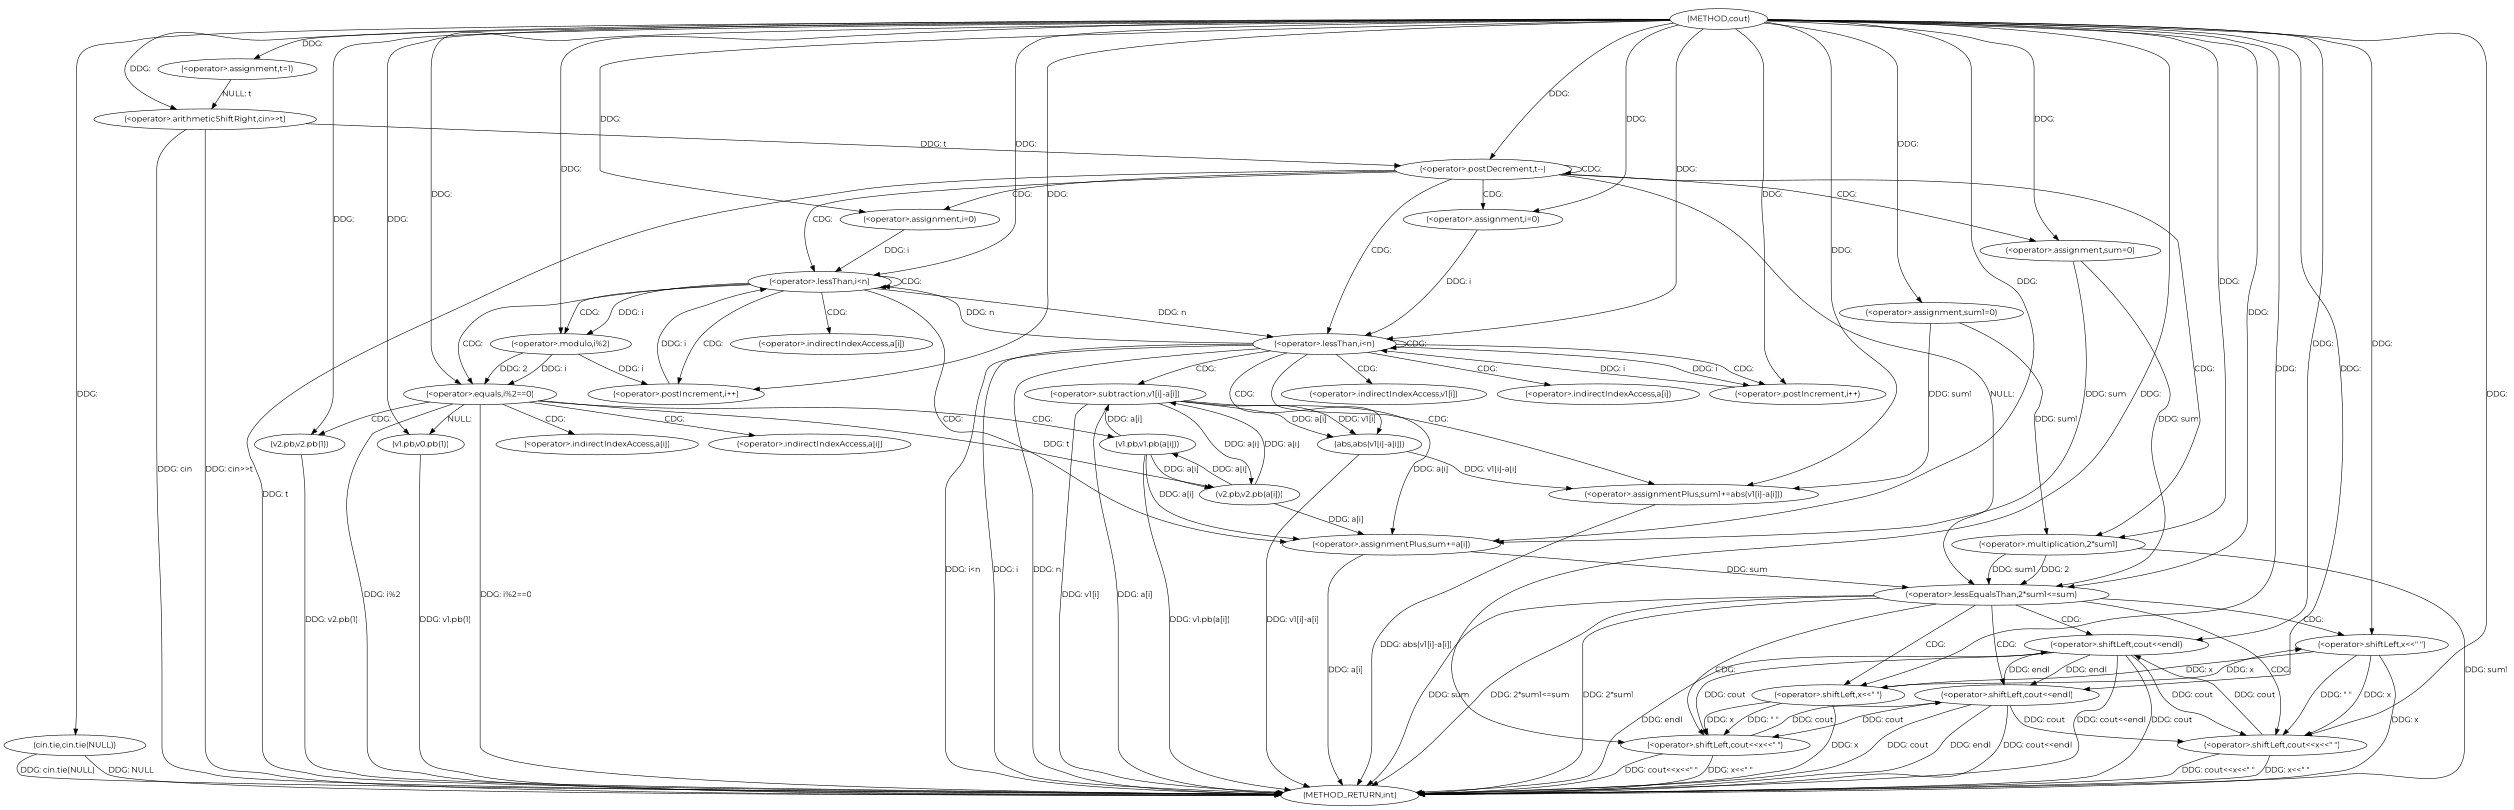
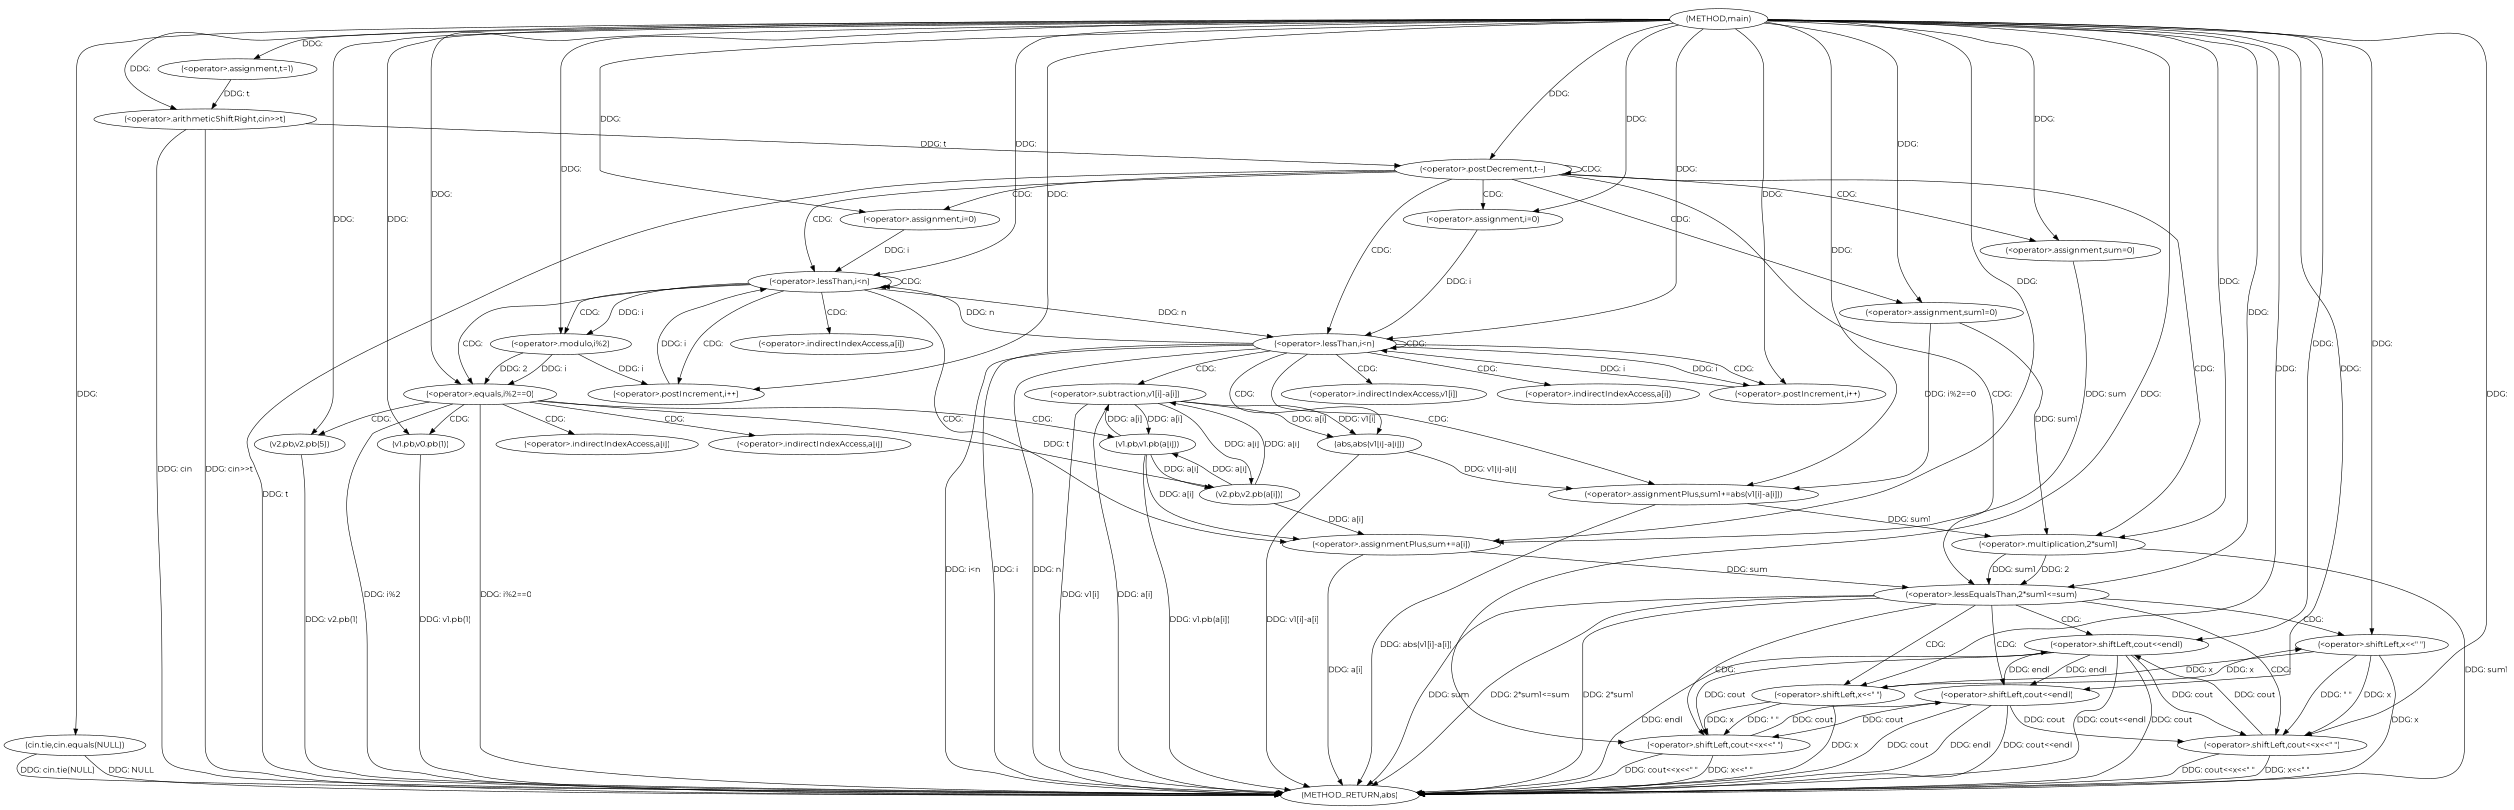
(1719, 19) -> (1719, 19)
(237, 94) -> (237, 94)
none -> (1704, 240)
(1950, 394) -> (1950, 394)
(2003, 394) -> (2003, 394)
(1308, 406) -> (1144, 415)
(461, 419) -> (461, 419)
(2152, 441) -> none
(300, 444) -> (300, 444)
none -> (1866, 520)
(75, 745) -> (75, 745)
(1350, 795) -> (1350, 795)
